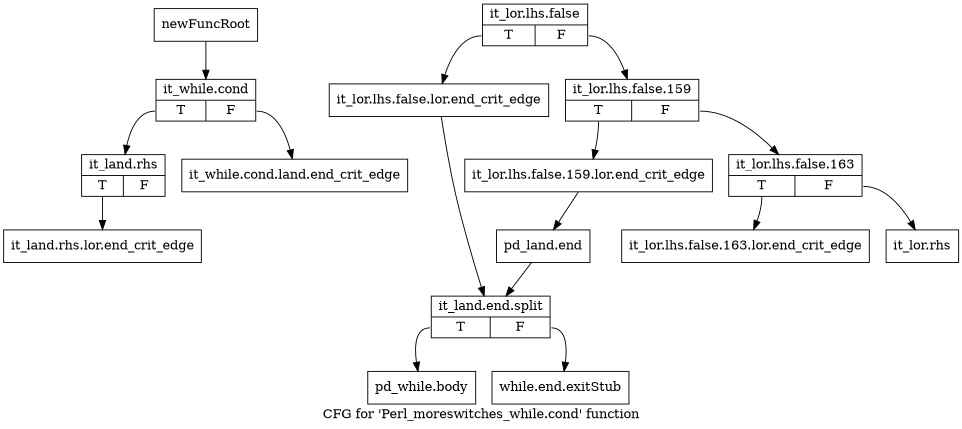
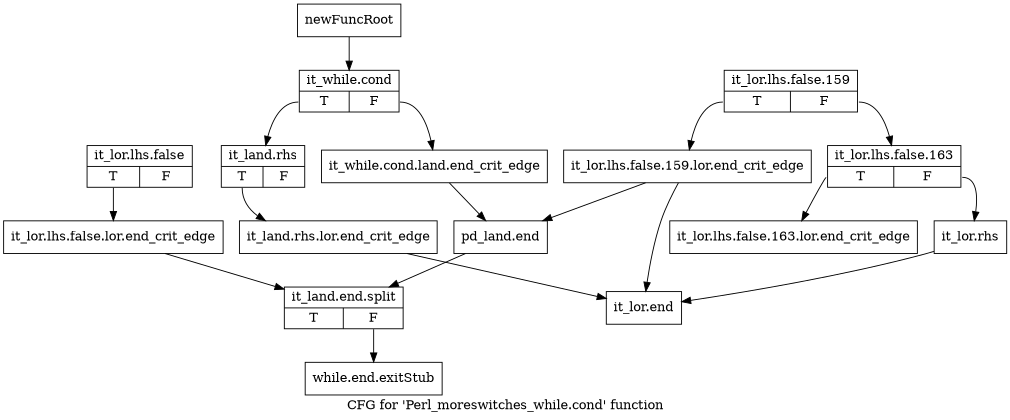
(611, 48) -> none
none -> (464, 198)
none -> (644, 308)
(422, 388) -> none
